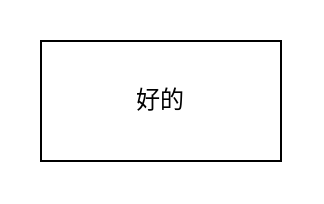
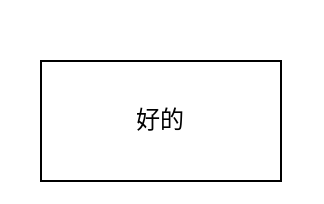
(161, 101) -> (161, 121)
